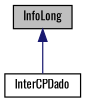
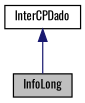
(43, 58) -> (43, 58)
